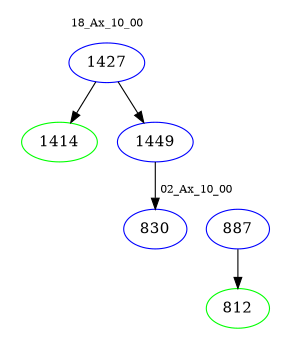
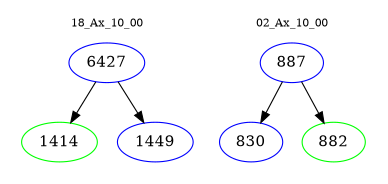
(107, 63) -> (107, 63)
(155, 186) -> (274, 97)
(238, 308) -> (334, 142)
